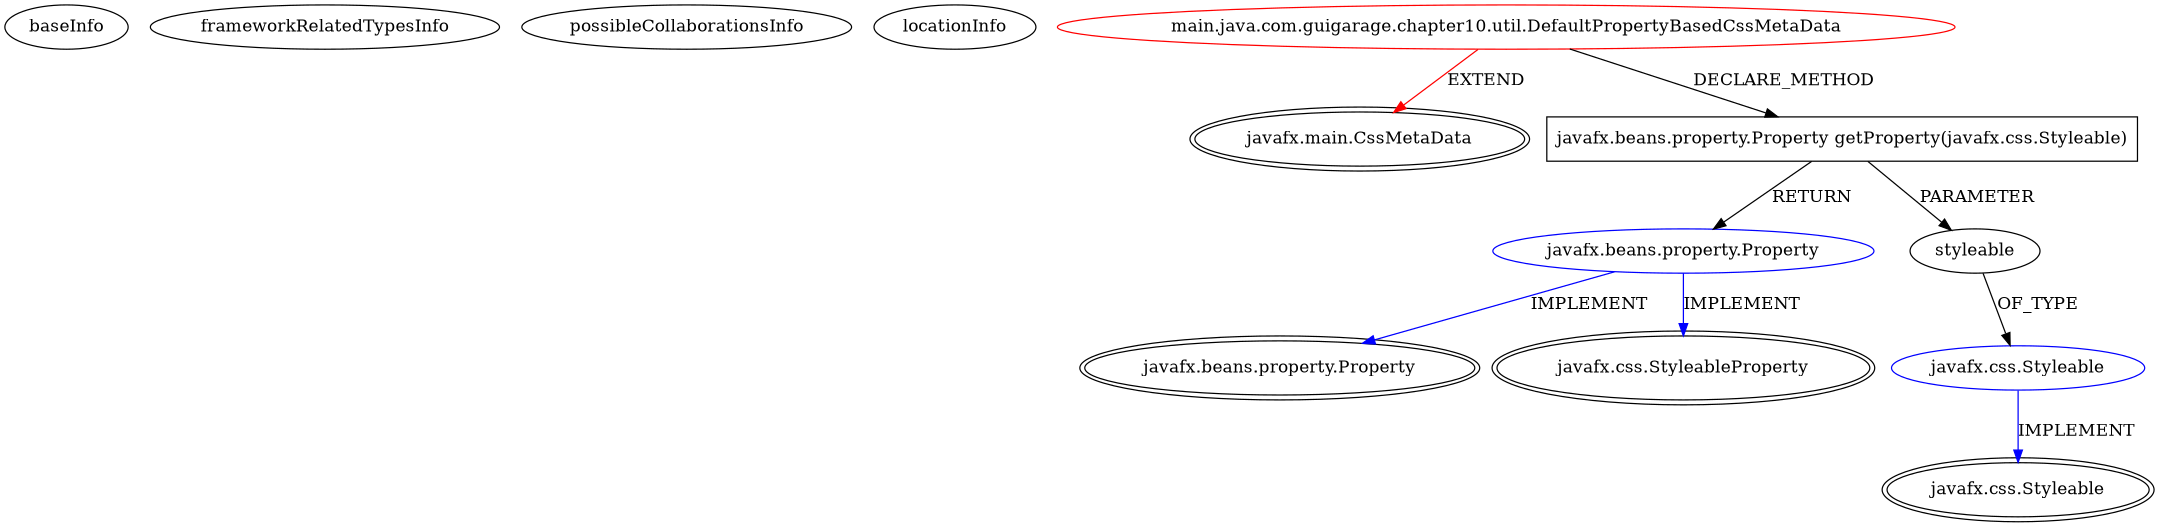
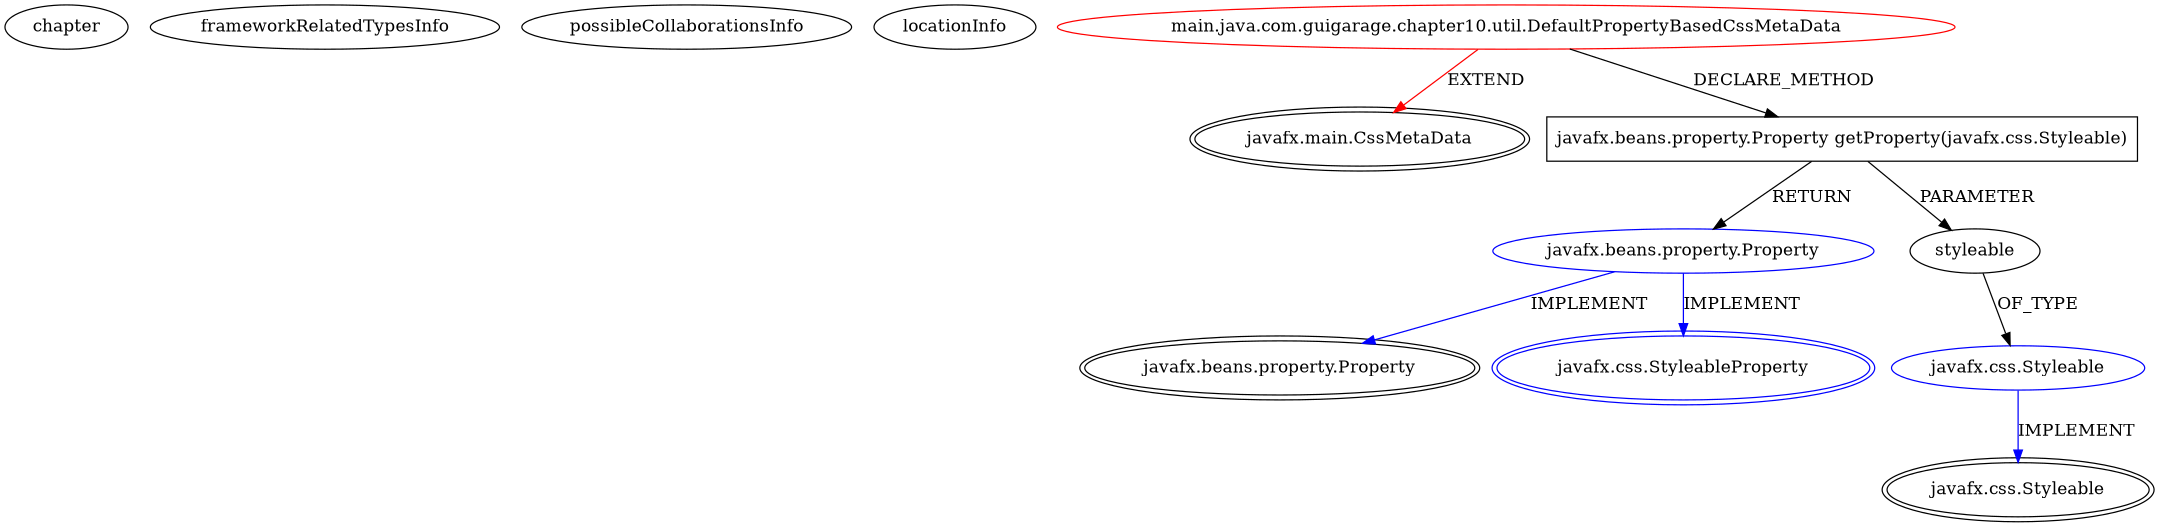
(67, 27) -> (67, 27)
(1683, 368) -> (1683, 368)
